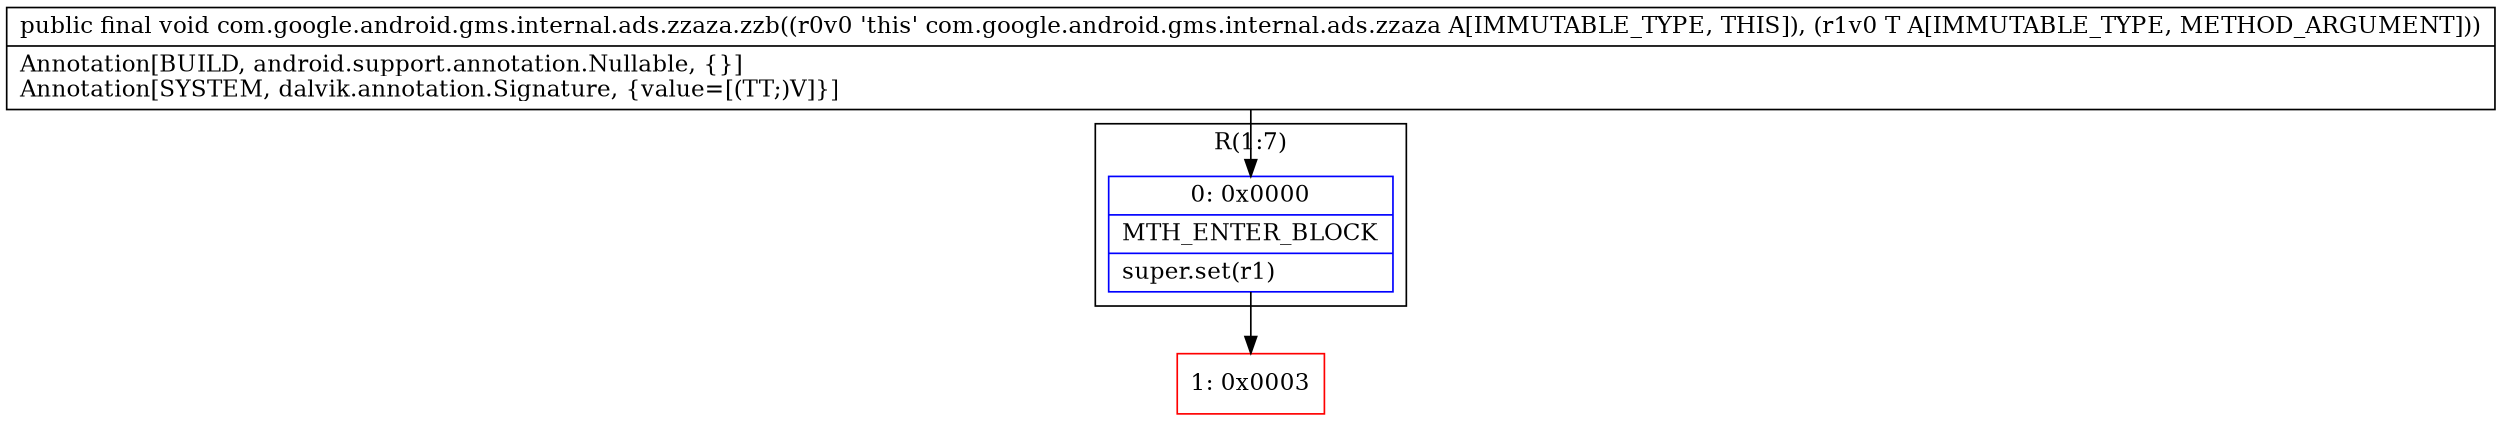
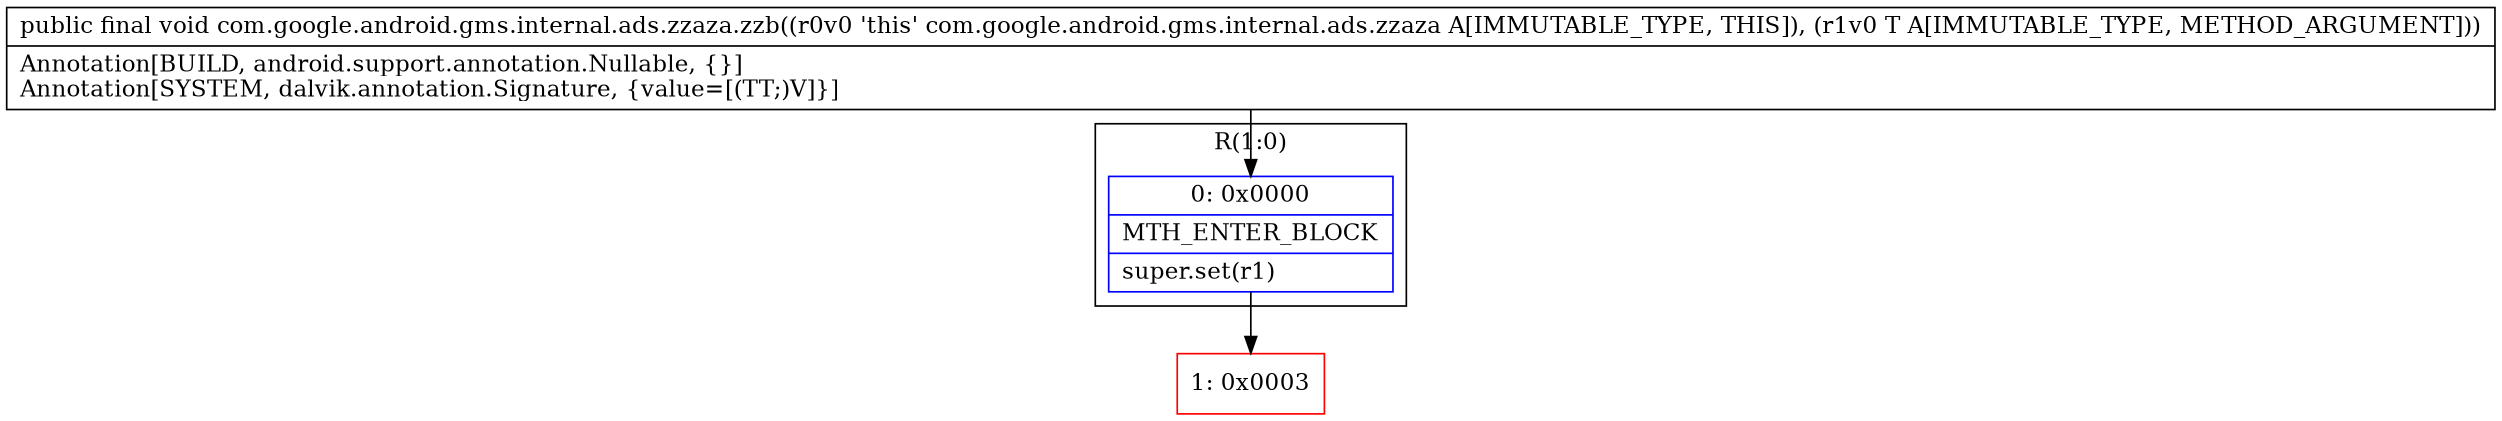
(1251, 143) -> (1251, 143)
